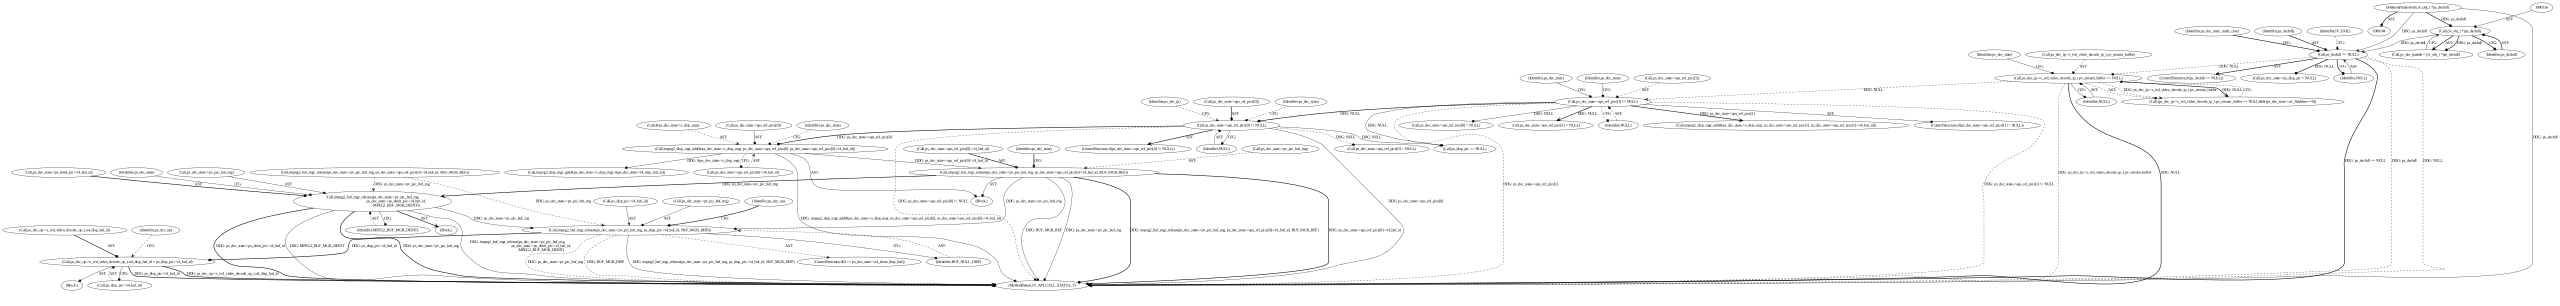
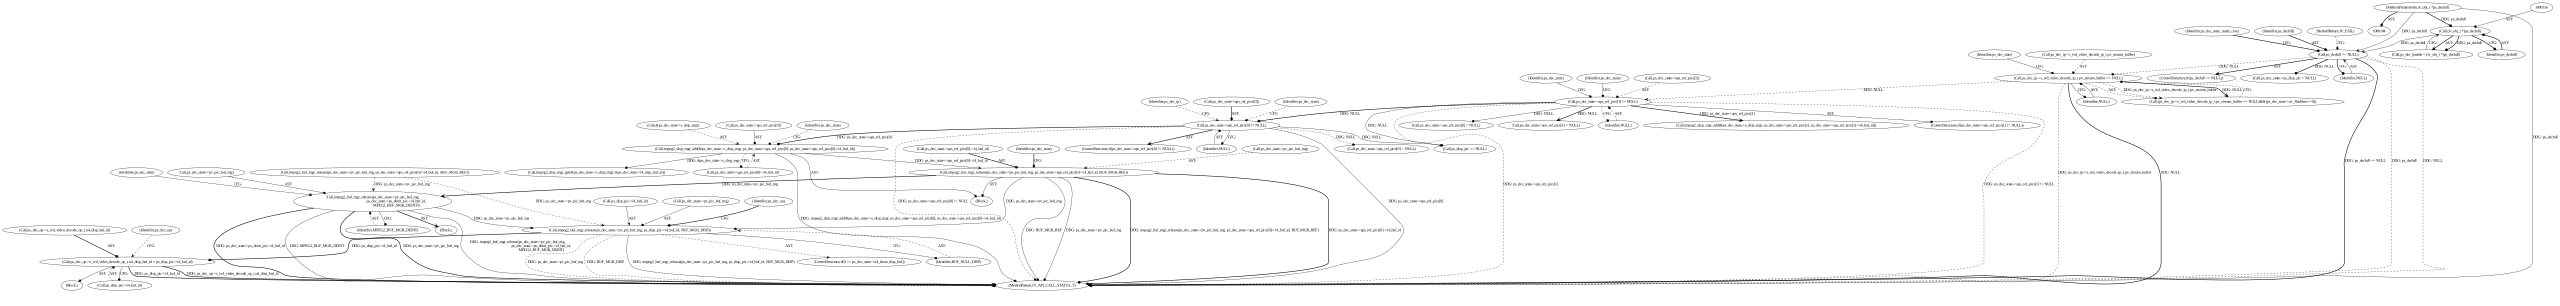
(2335, 31) -> (2335, 31)
(59, 173) -> none
